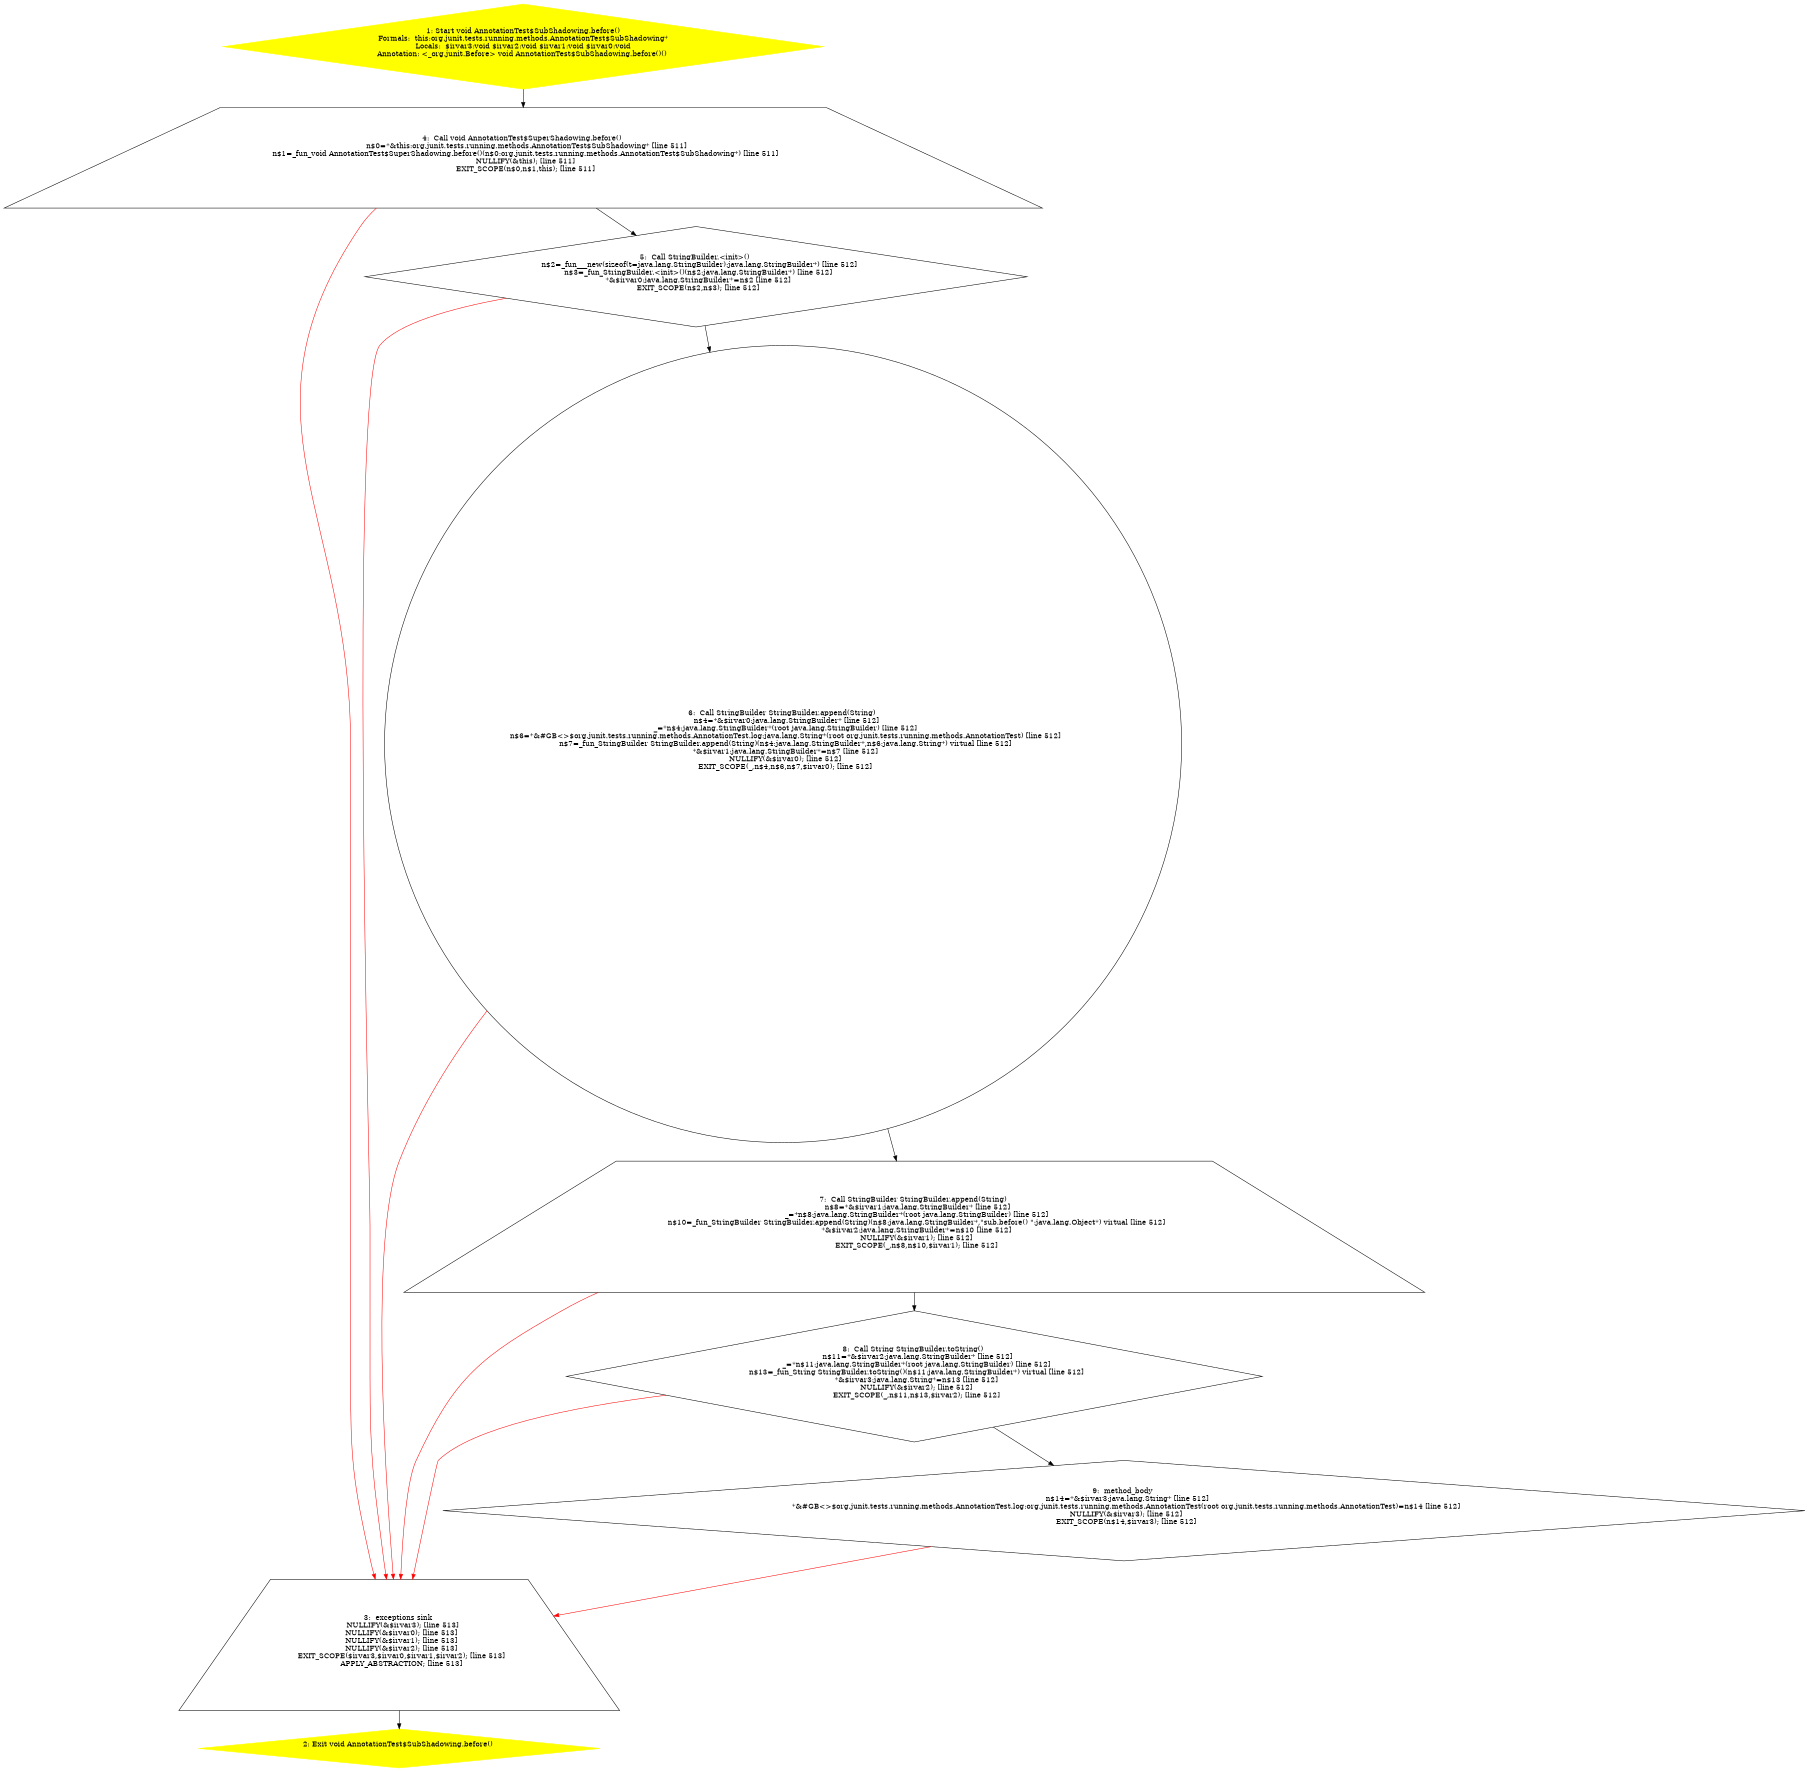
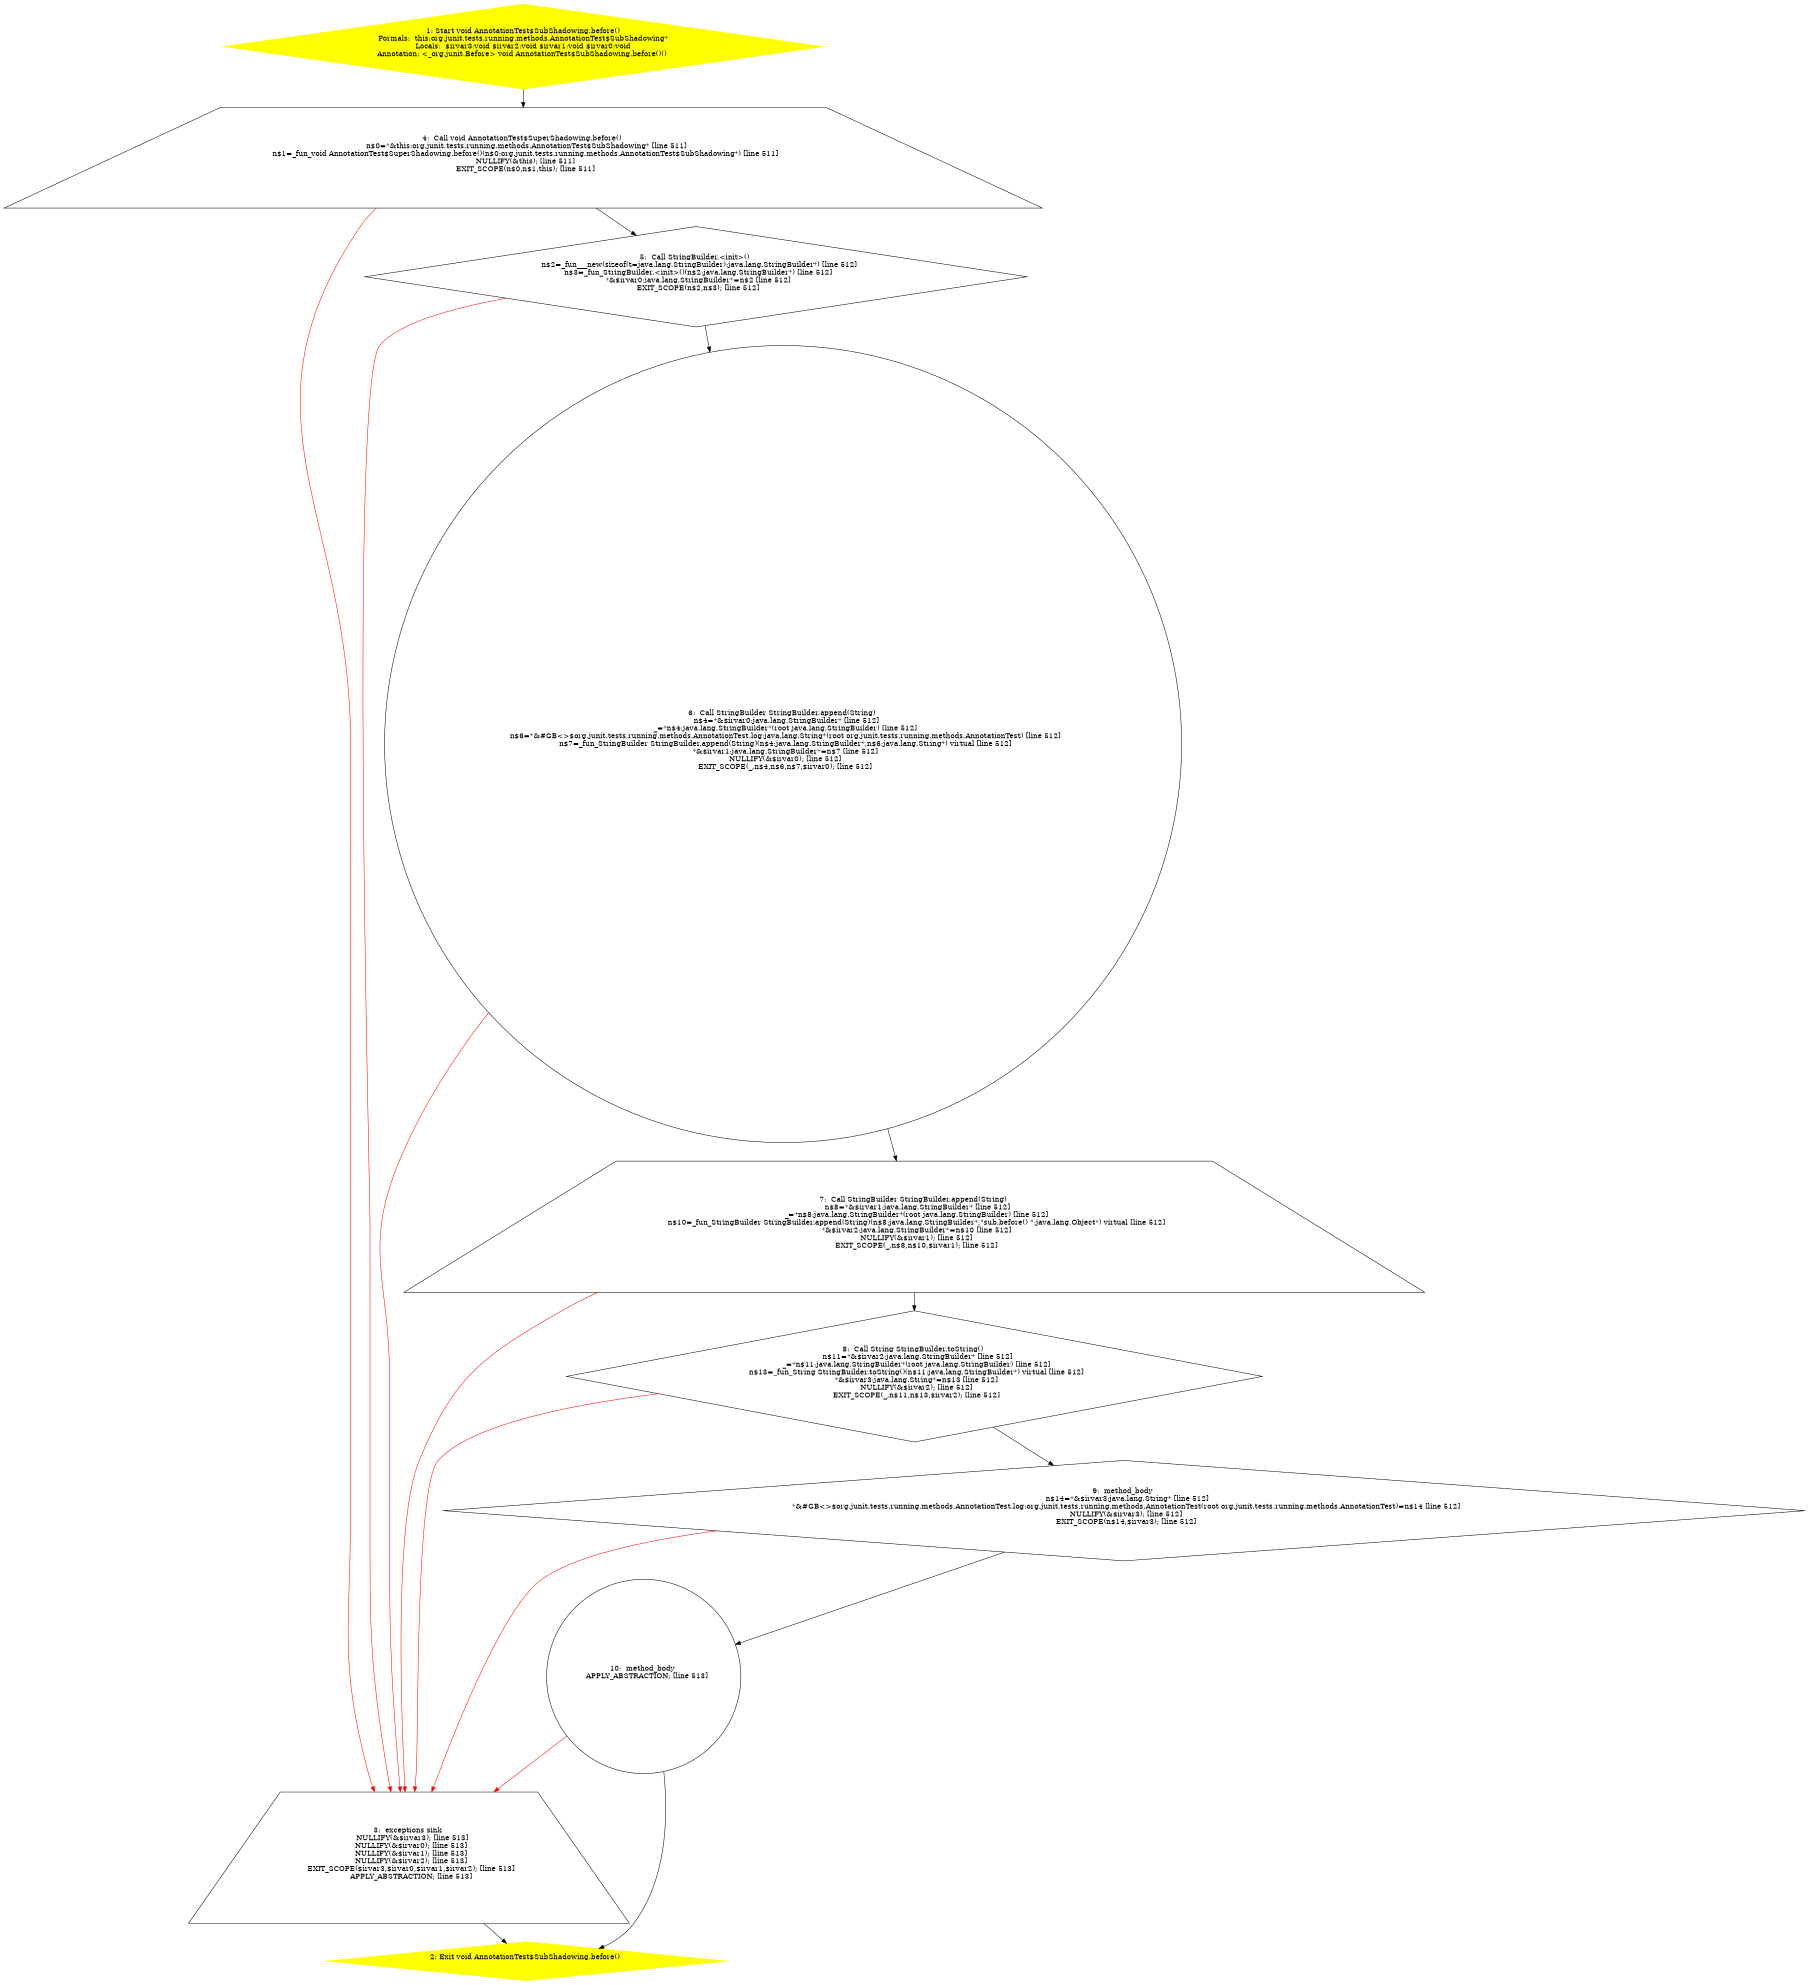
none -> (644, 1676)
